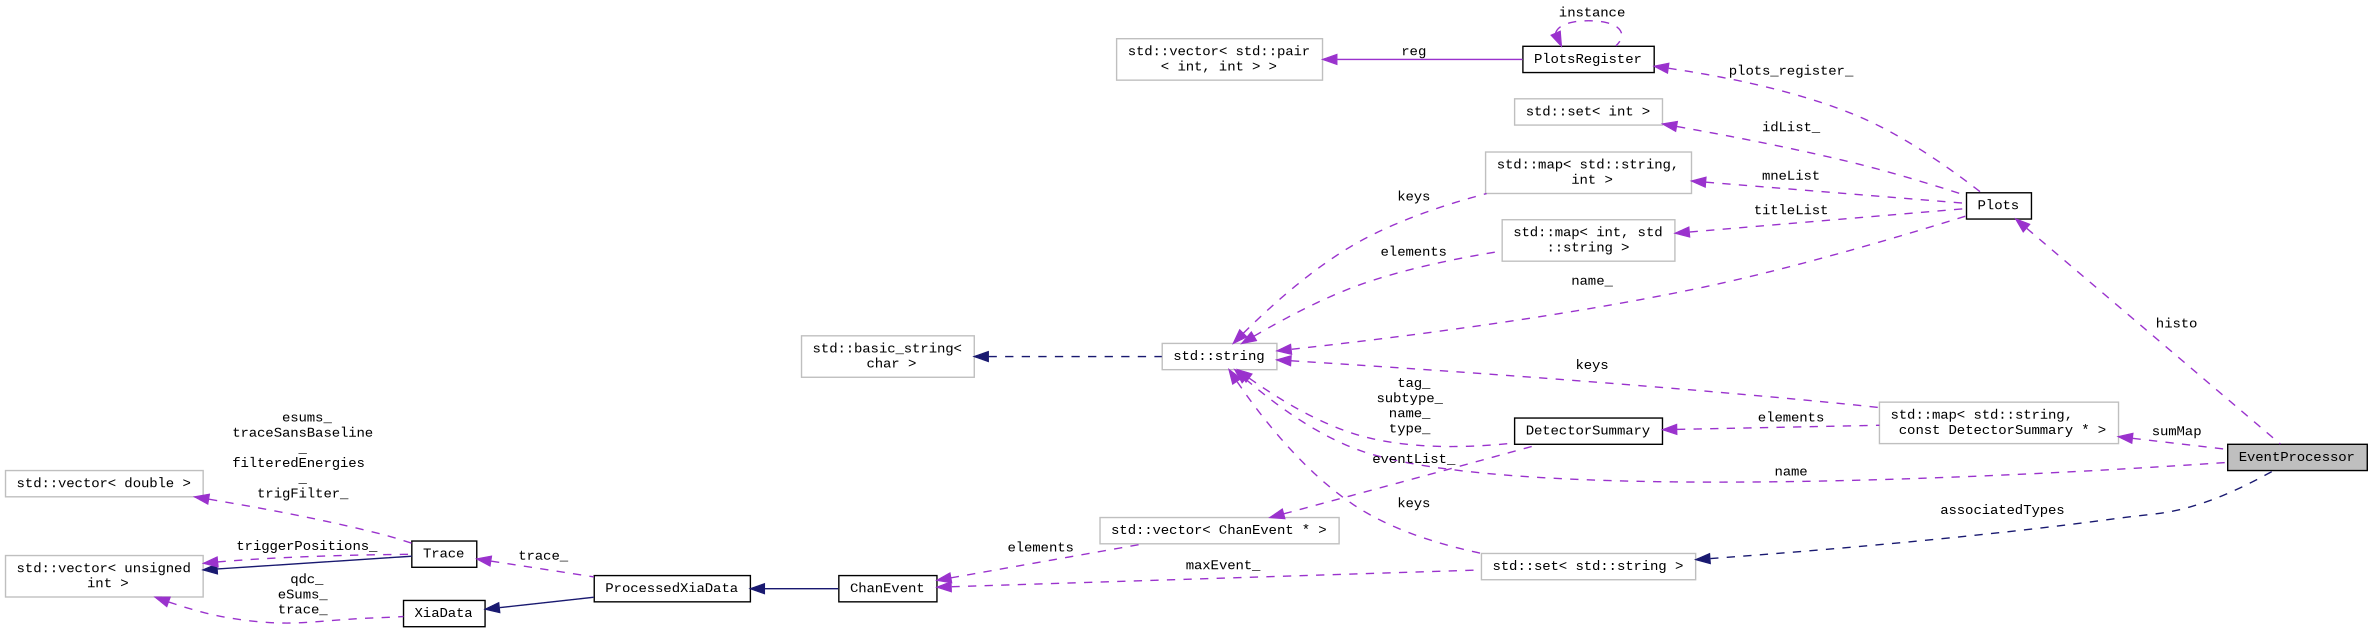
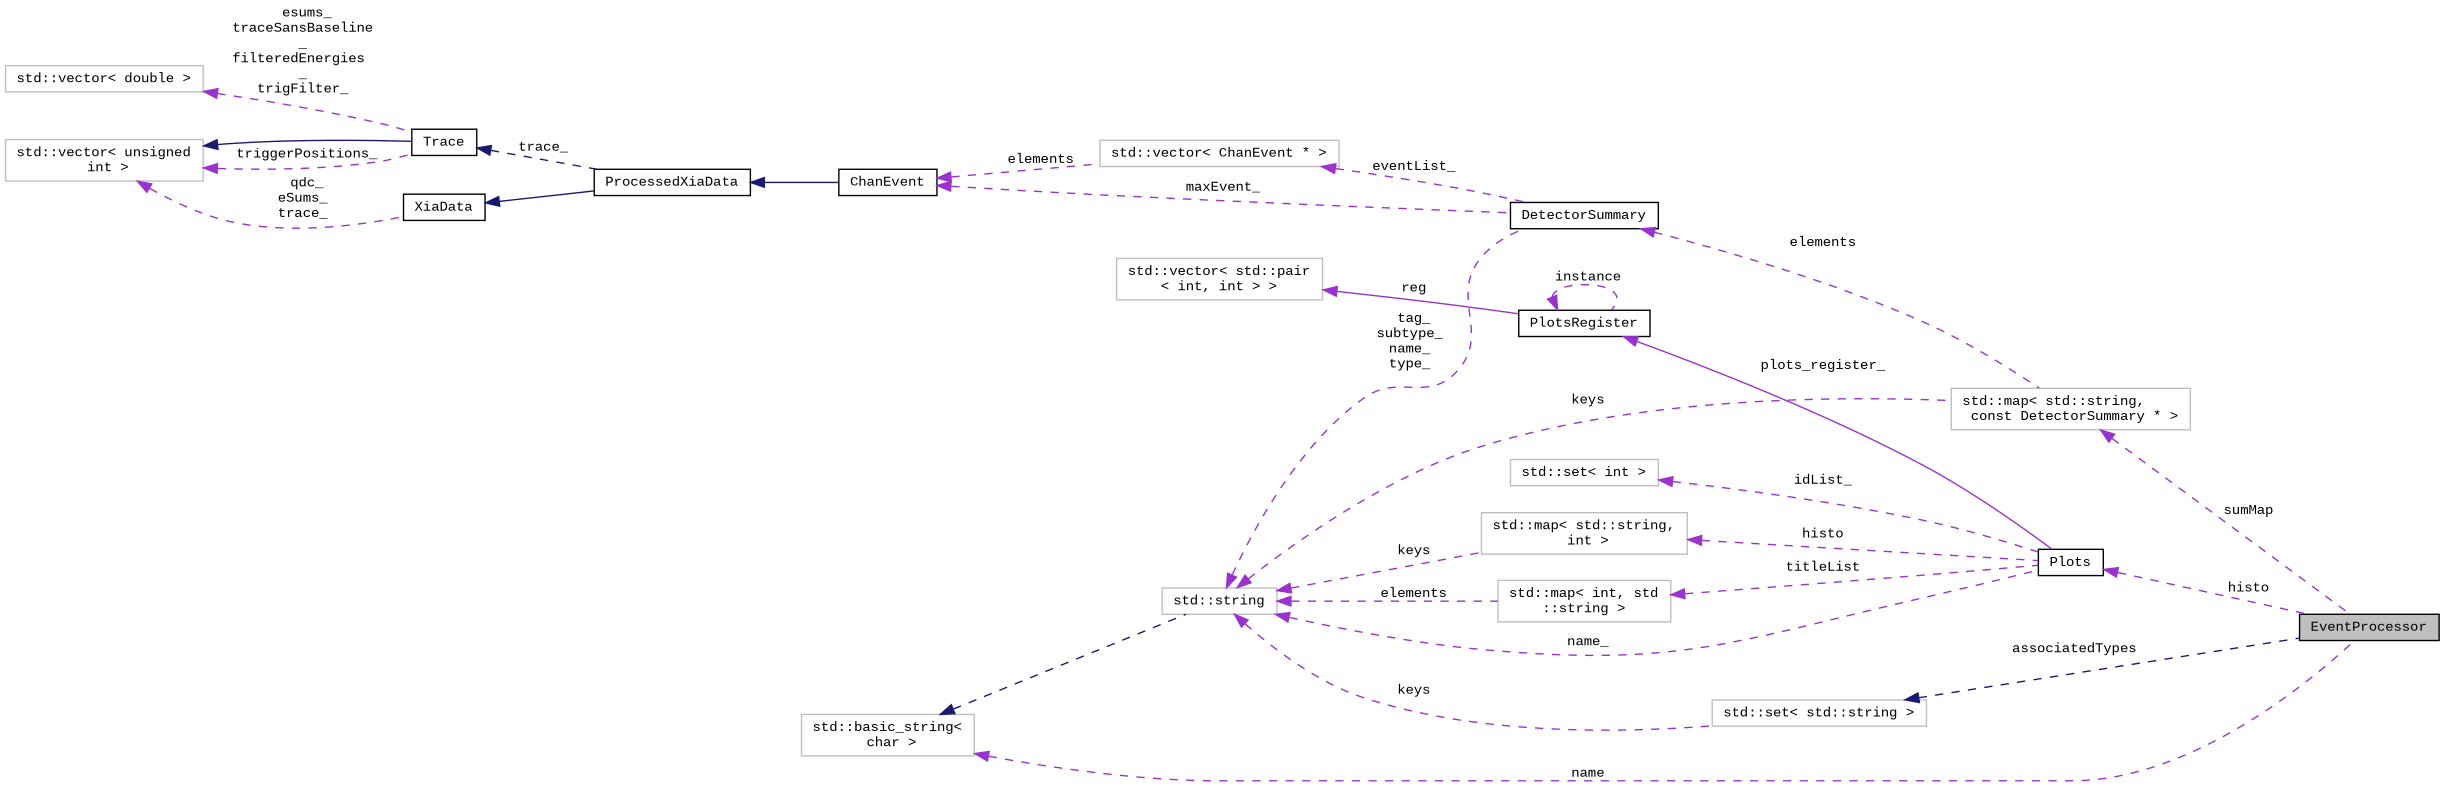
(1834, 107) -> (1852, 430)
(1788, 176) -> (1819, 534)
(1725, 482) -> (1690, 781)
(542, 569) -> (544, 160)
(1216, 578) -> (1231, 201)
